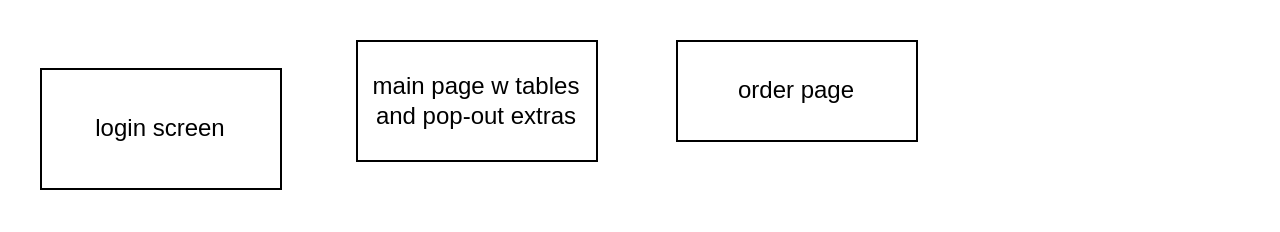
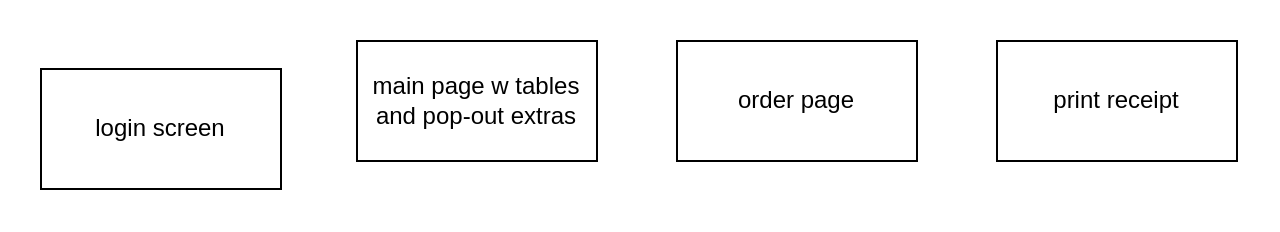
(797, 91) -> (797, 101)
none -> (1117, 101)
